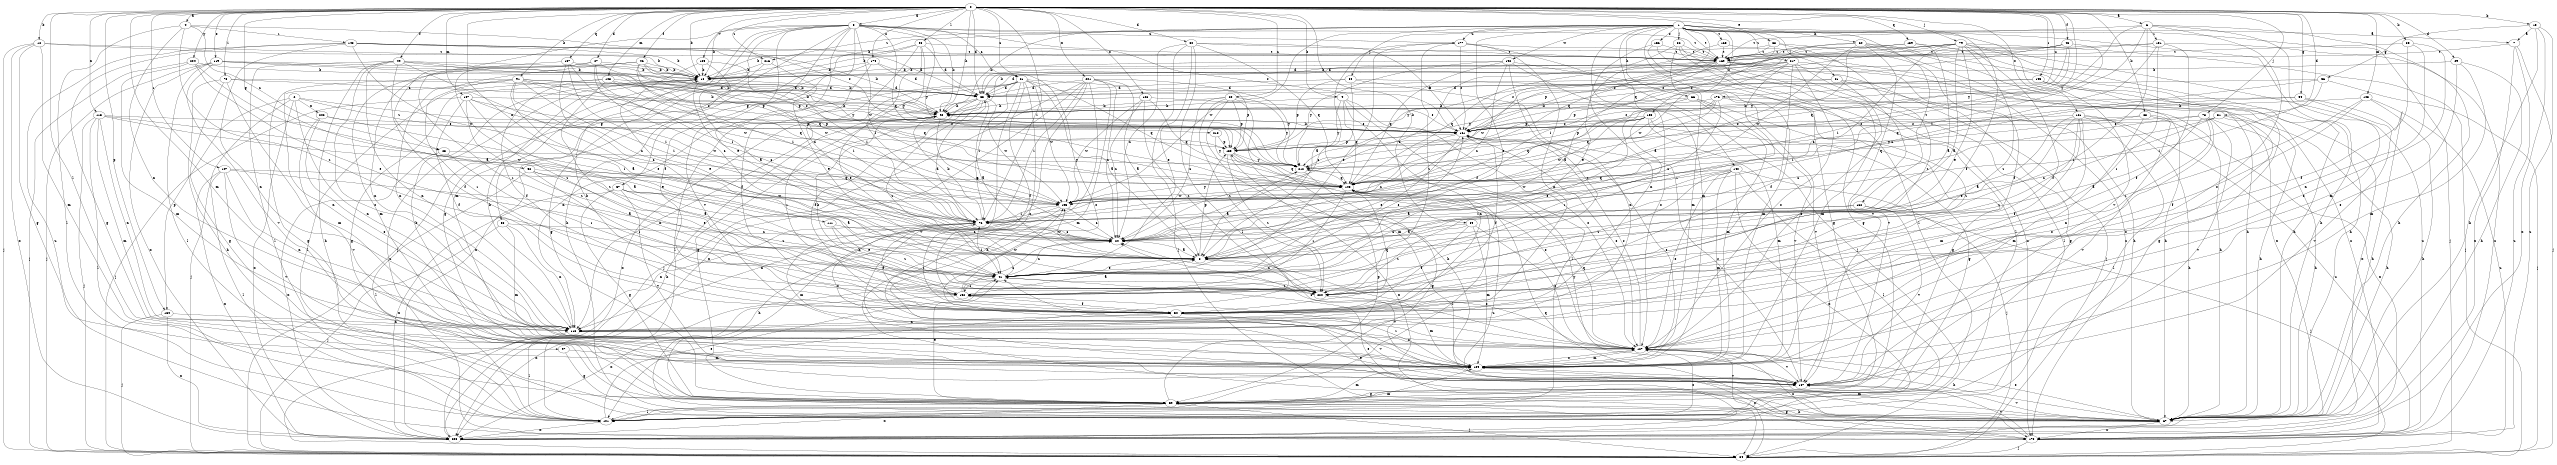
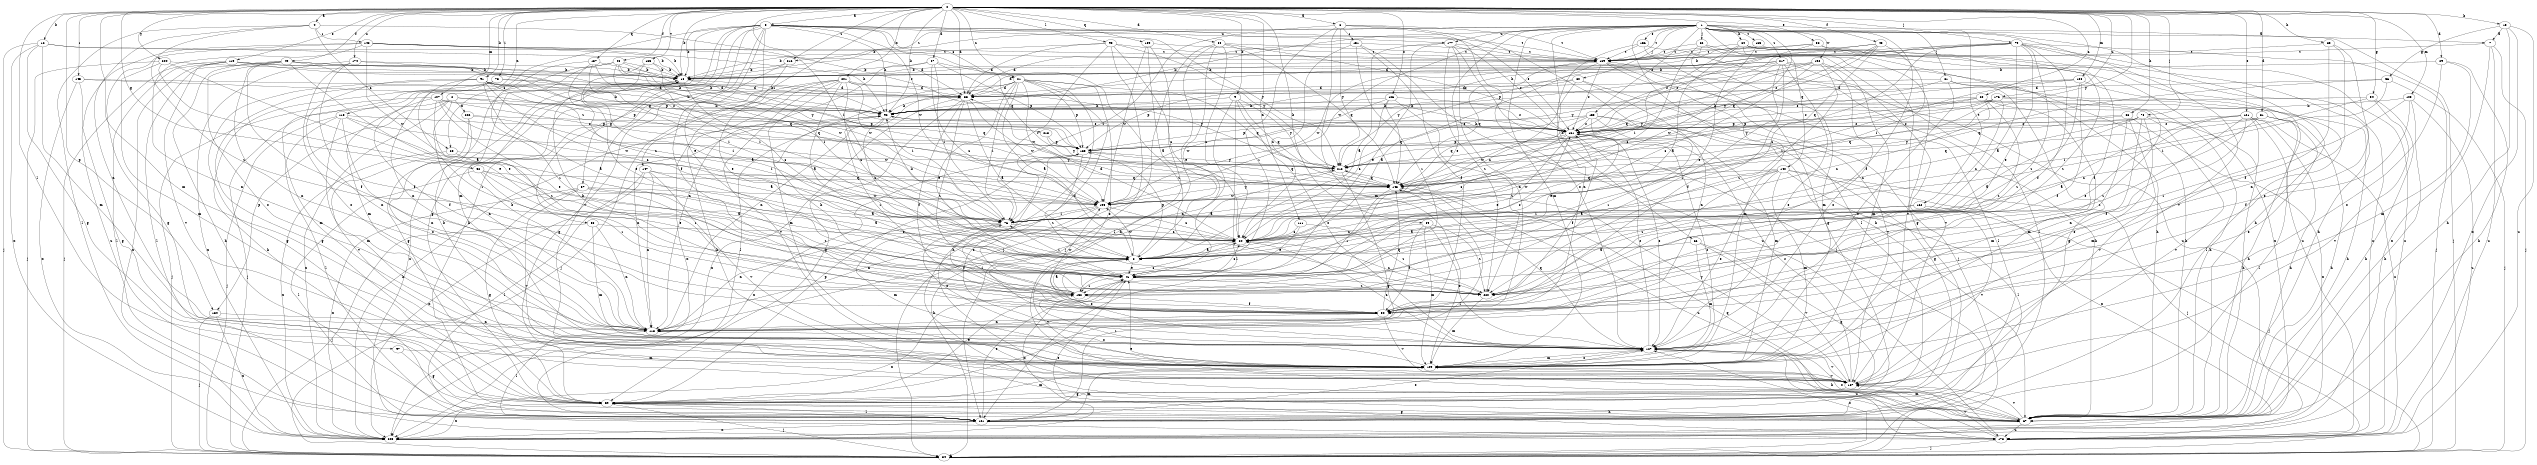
(1300, 107) -> none
(1477, 178) -> (1601, 250)
